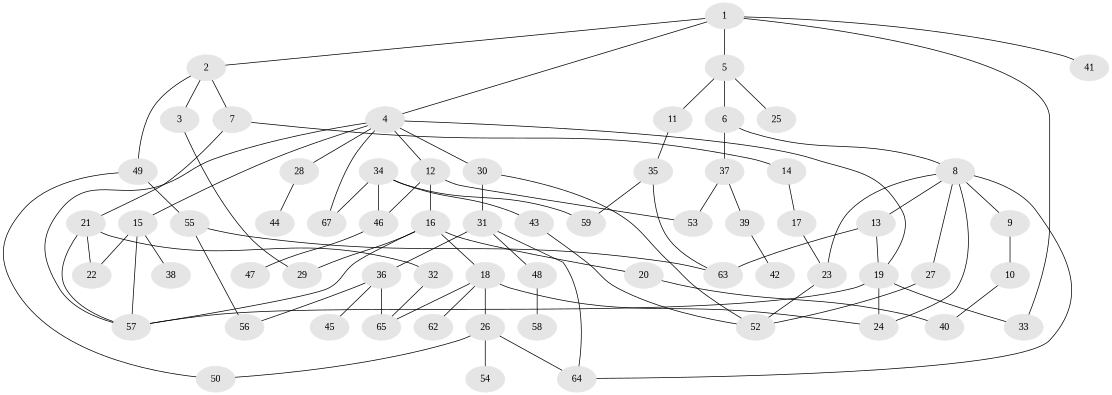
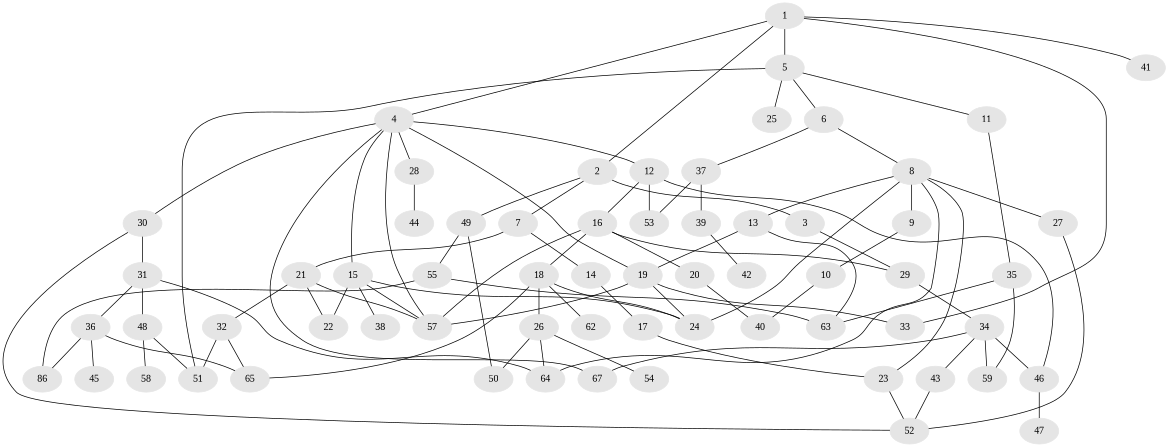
none -> (526, 297)
none -> (945, 301)
(245, 327) -> (42, 379)
none -> (198, 379)
